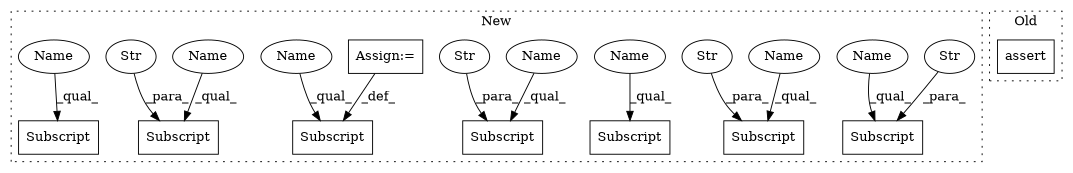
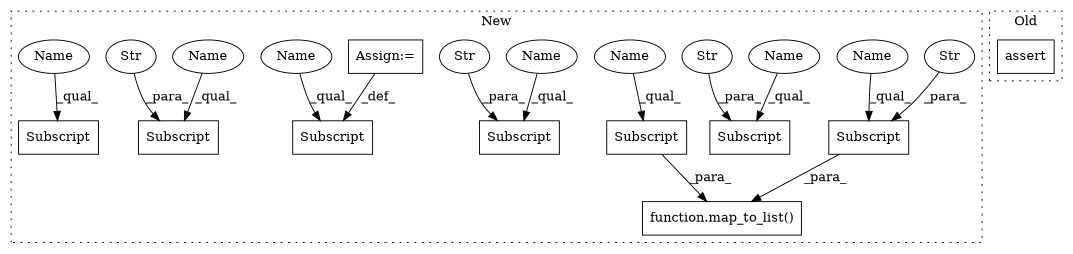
none -> (722, 218)
